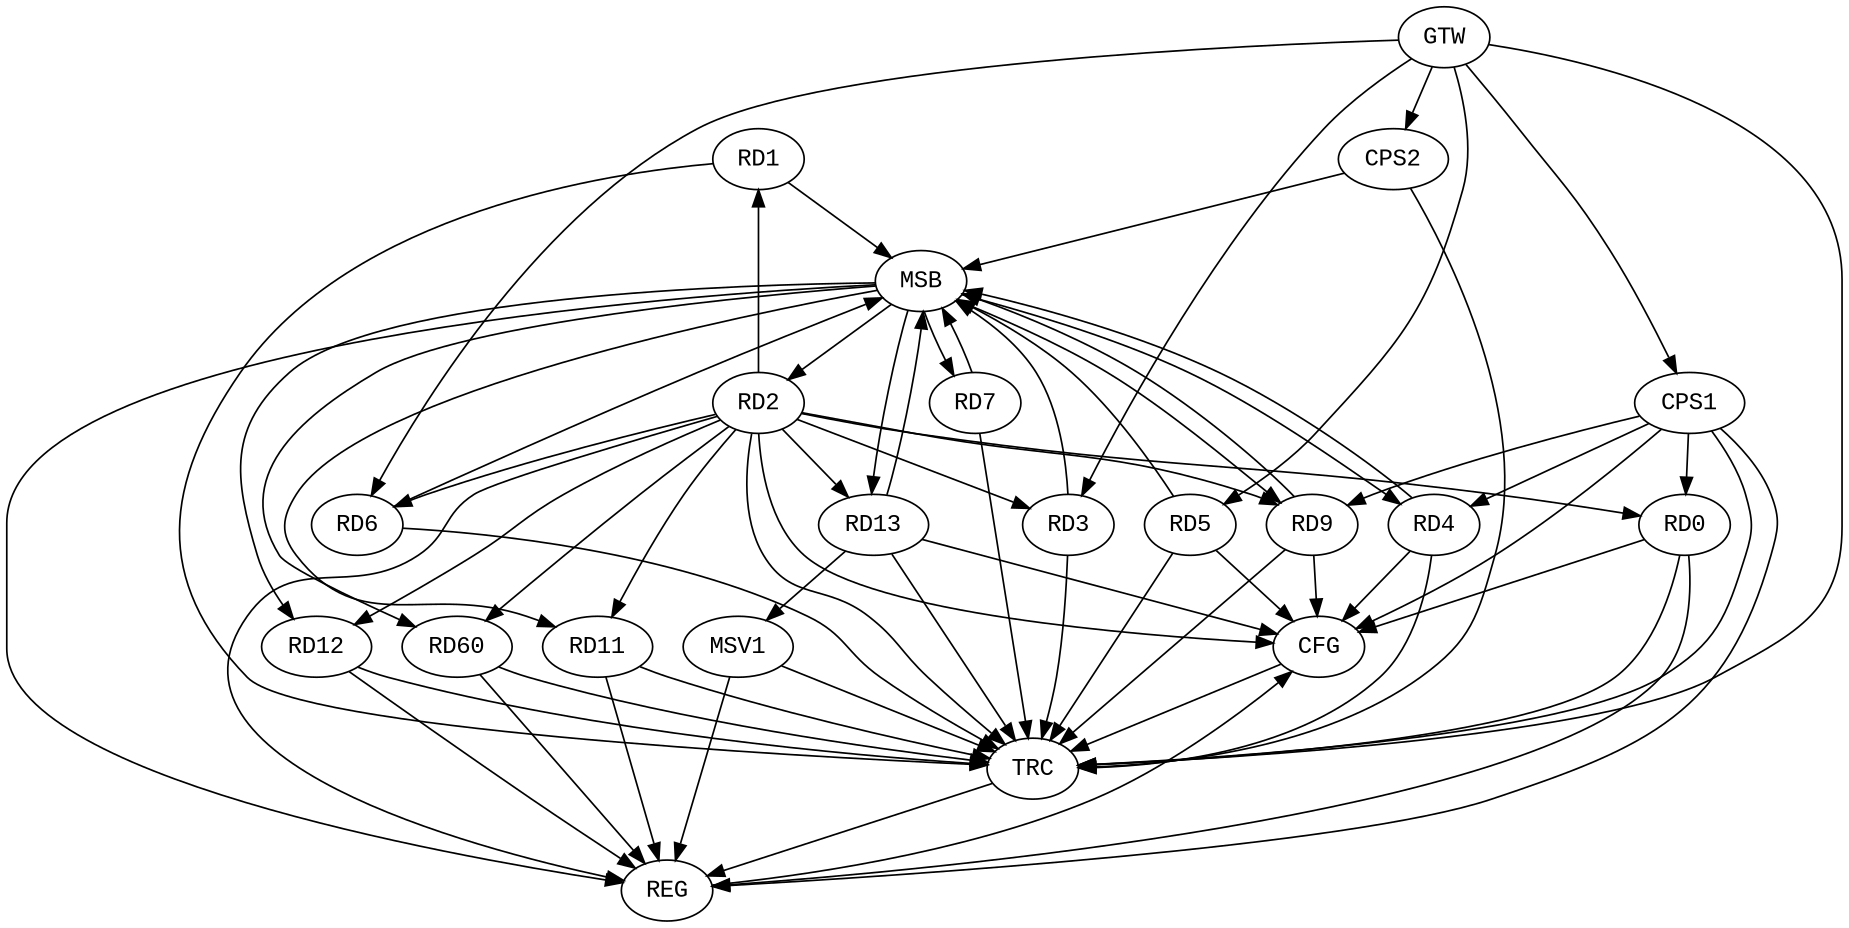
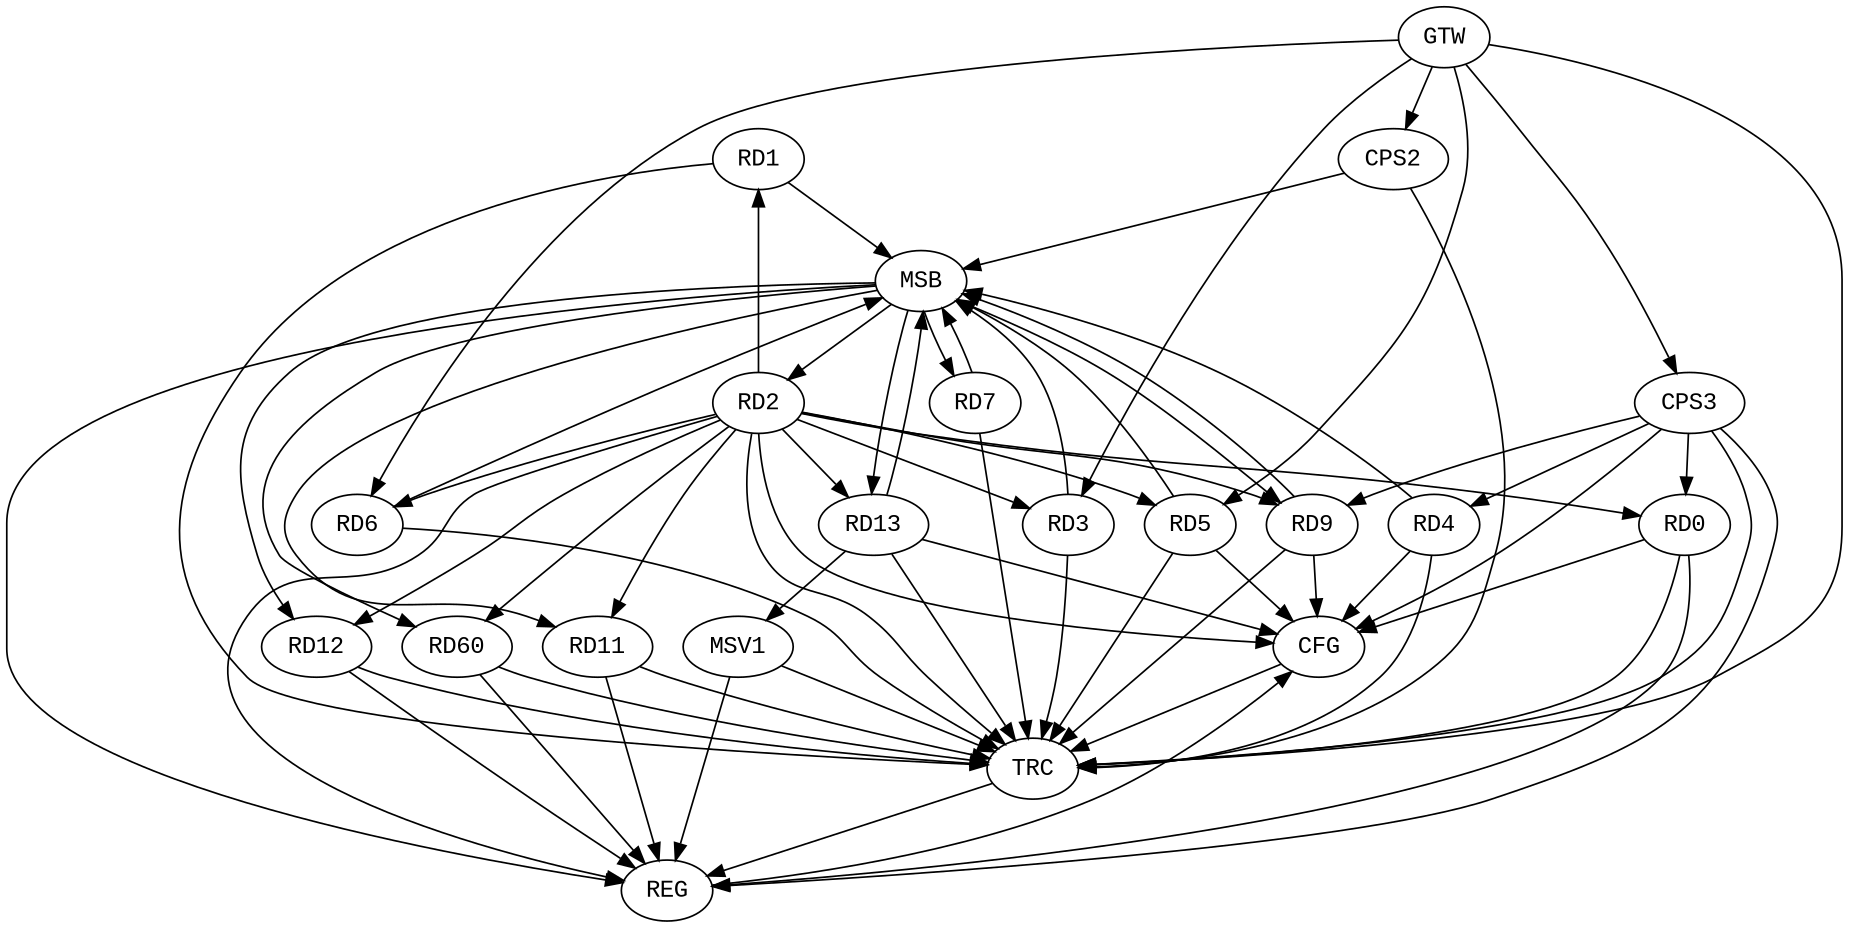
(1185, 371) -> none
(1690, 403) -> (1690, 403)
none -> (1014, 459)
